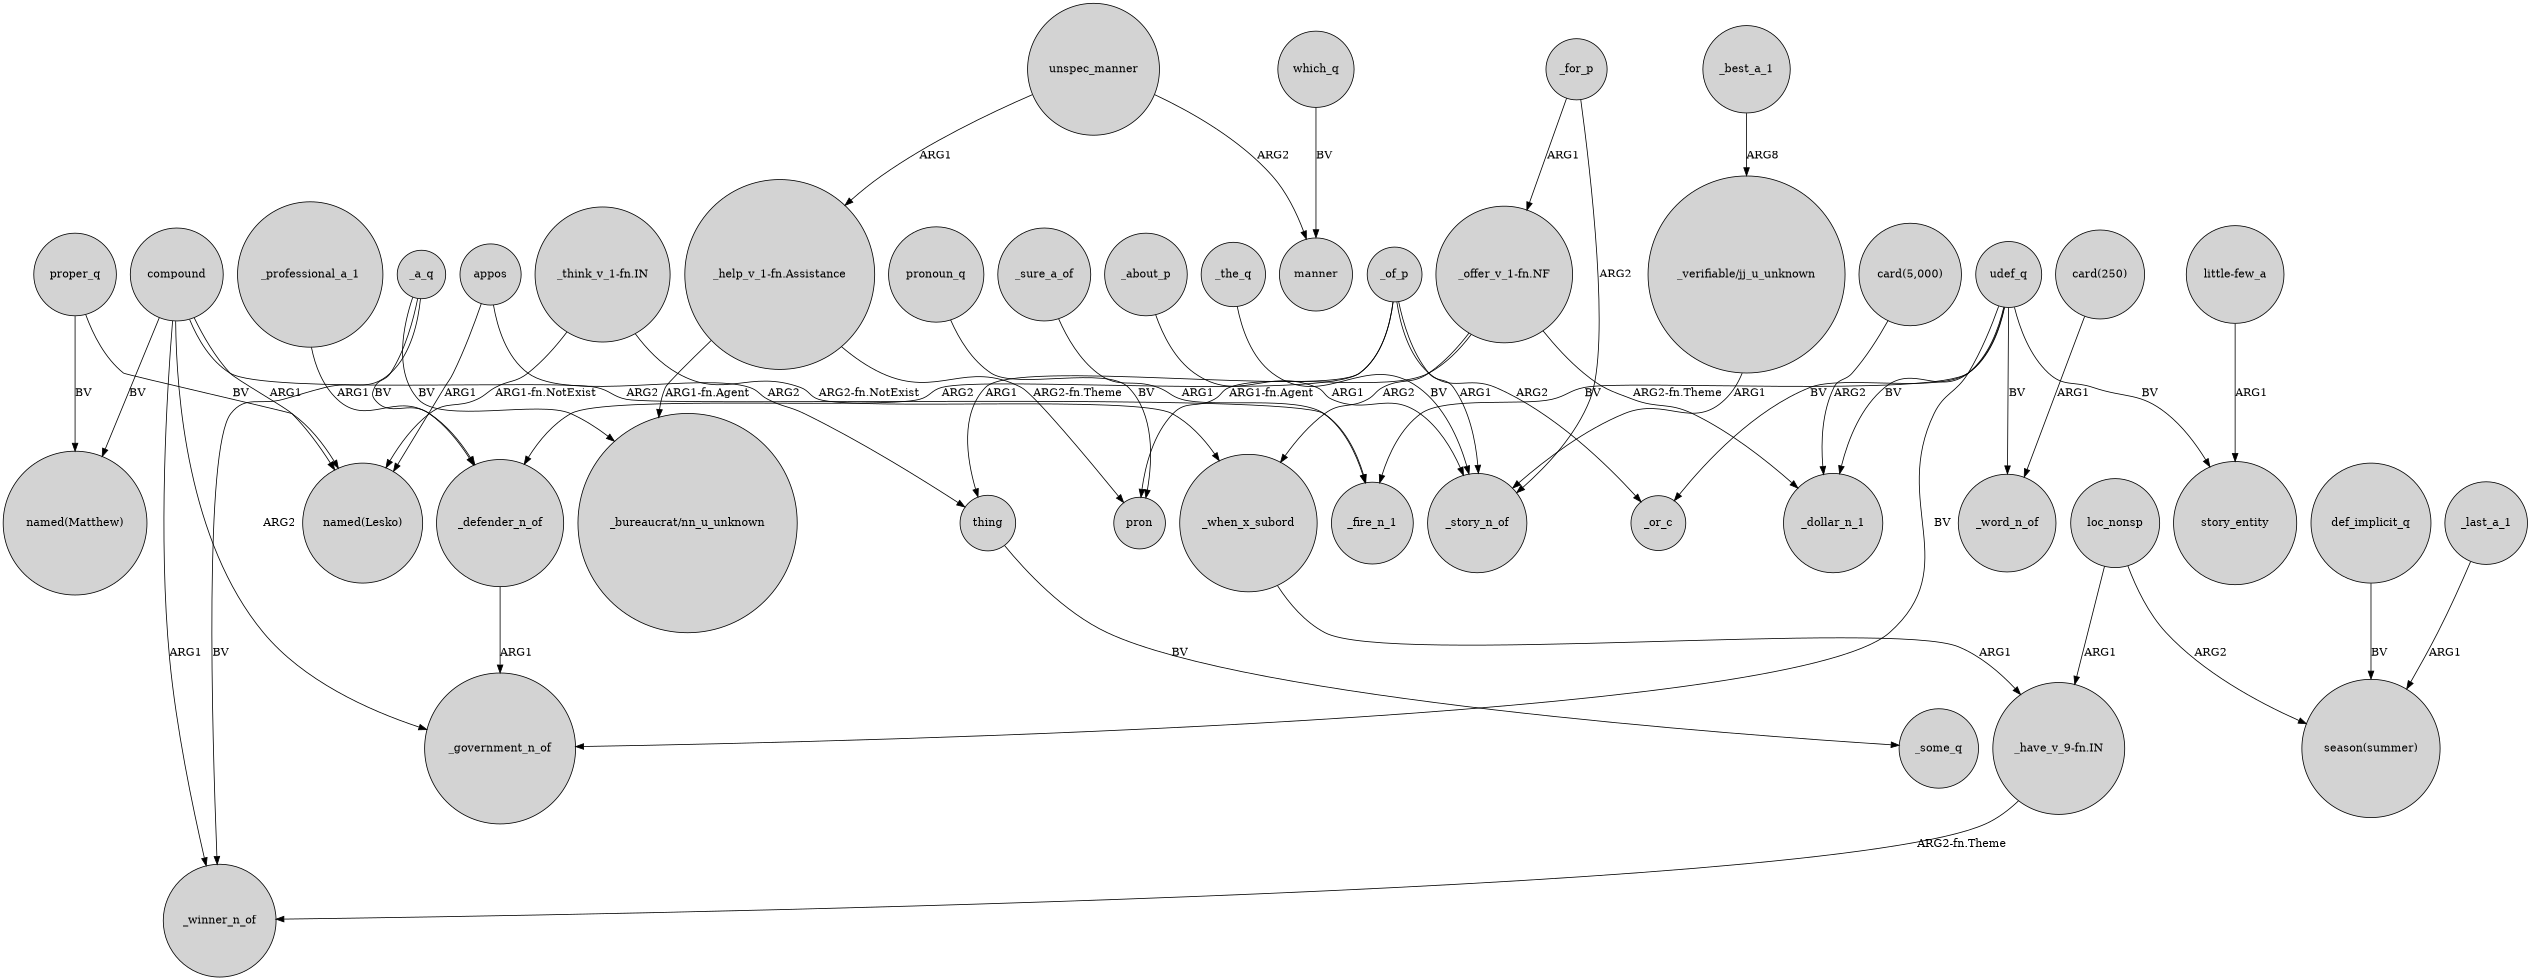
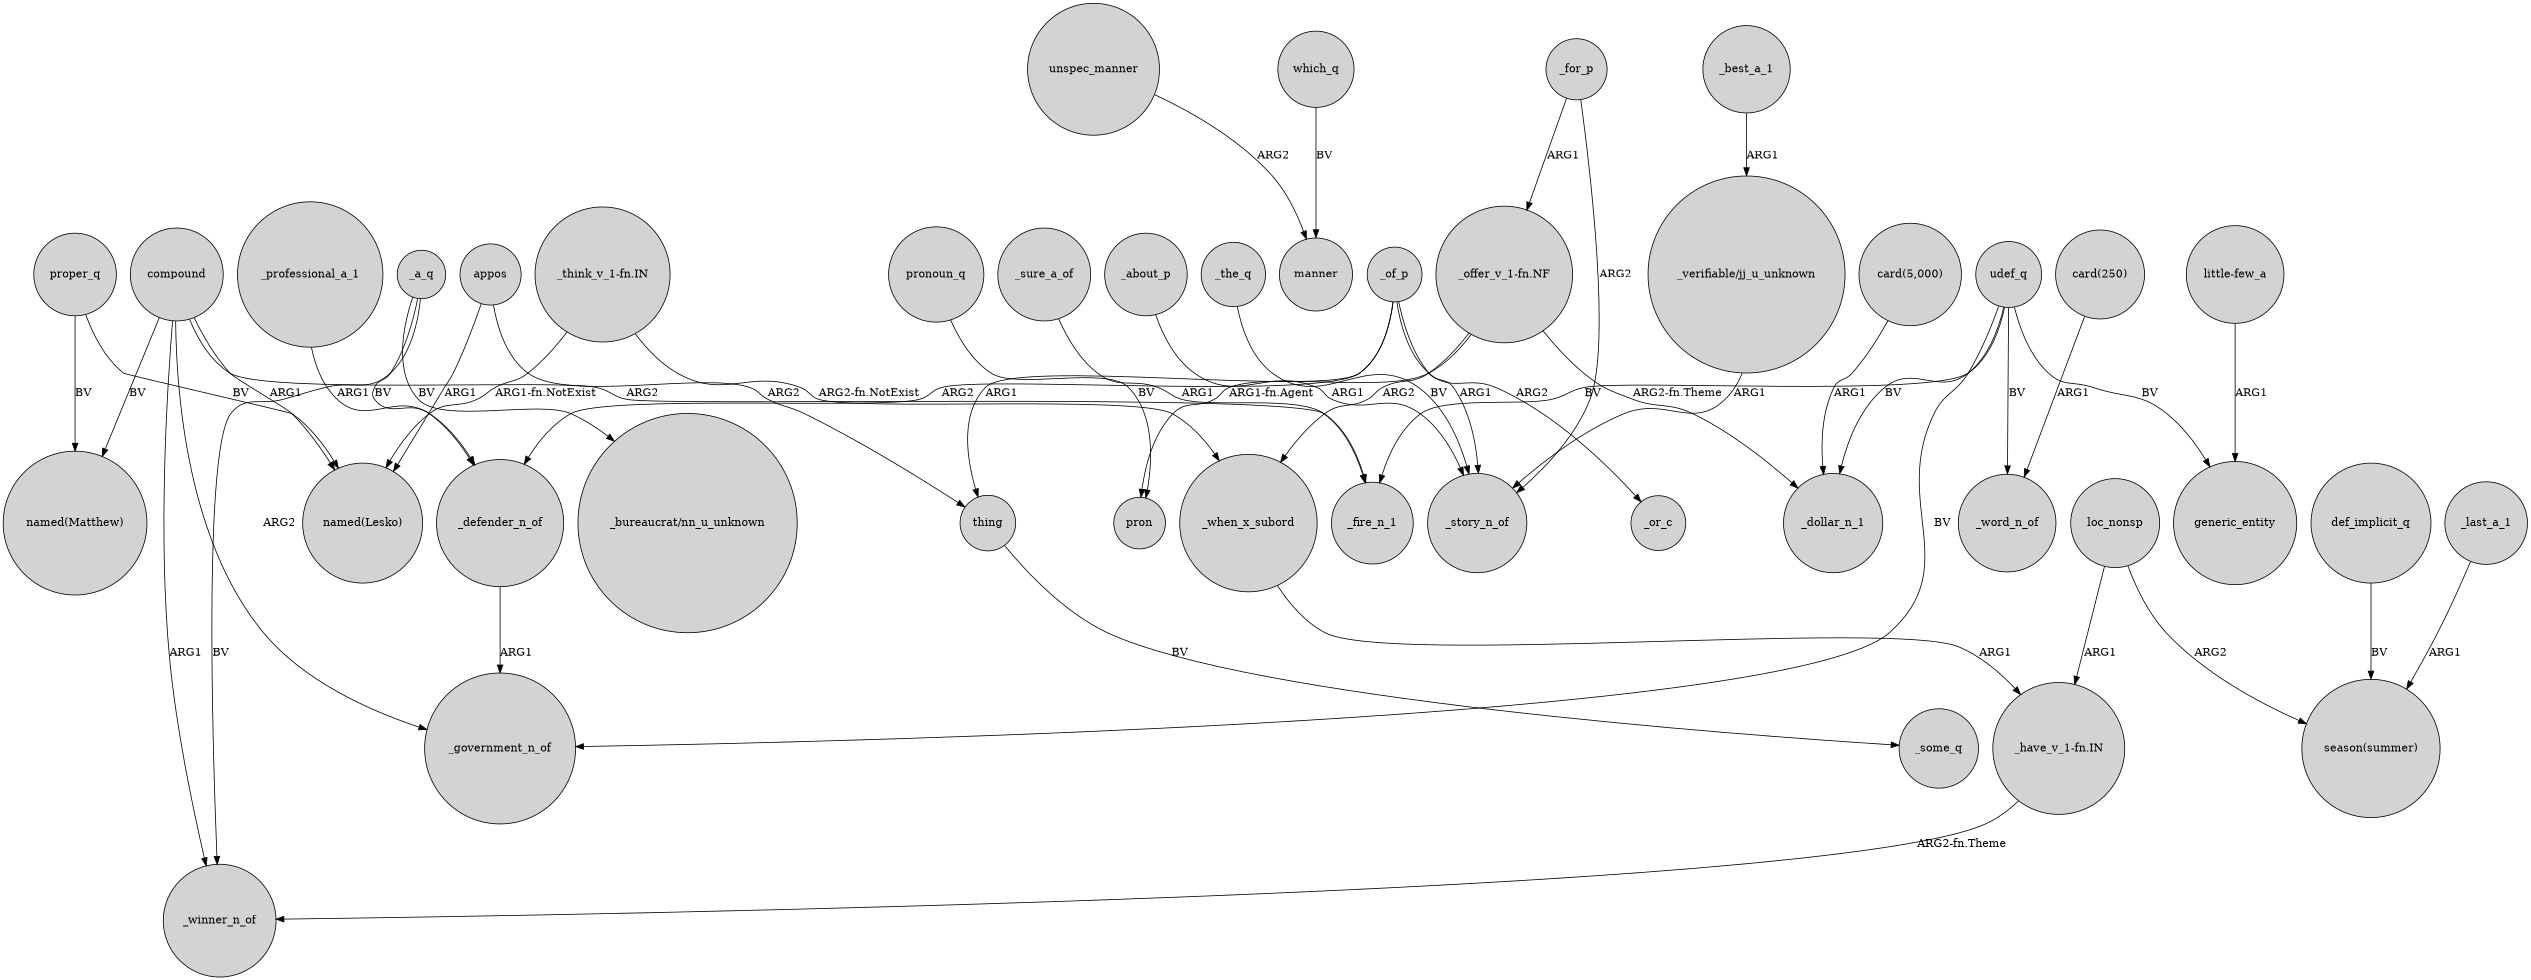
(1763, 156) -> (1763, 156)
(780, 275) -> none
(1850, 393) -> (1850, 393)
(1794, 395) -> none
(2235, 523) -> (2235, 523)
(2059, 748) -> (2059, 748)
